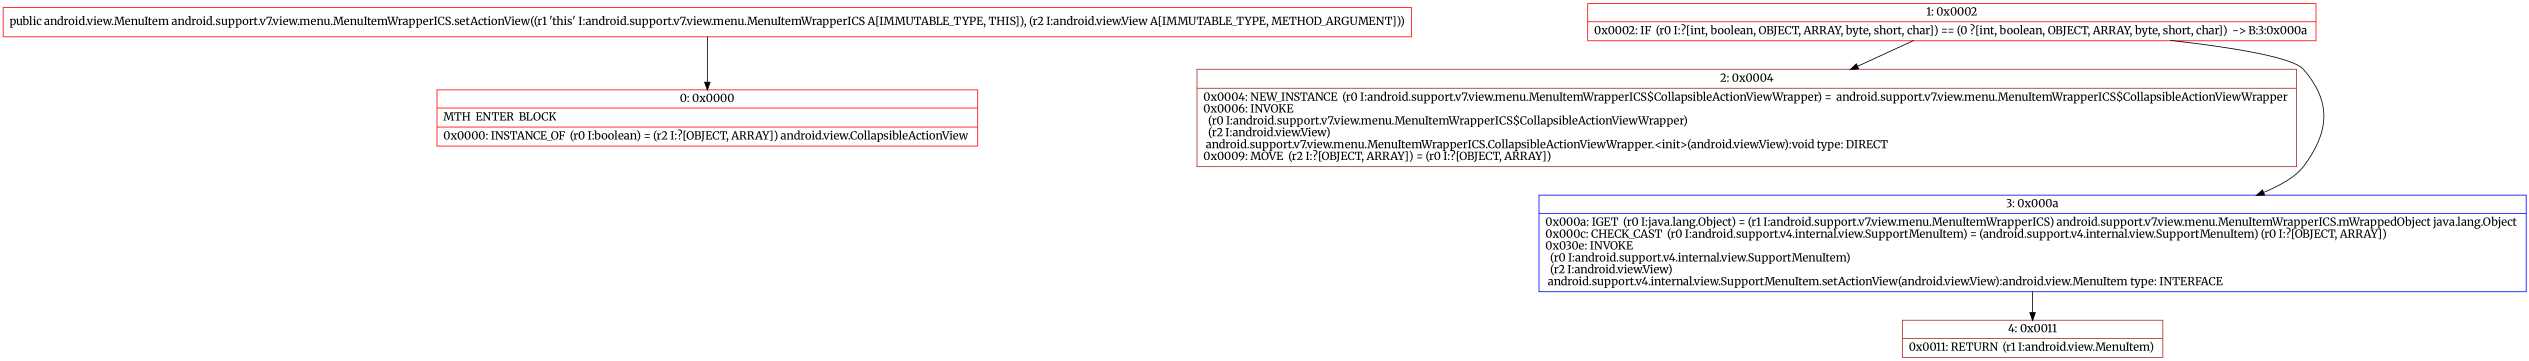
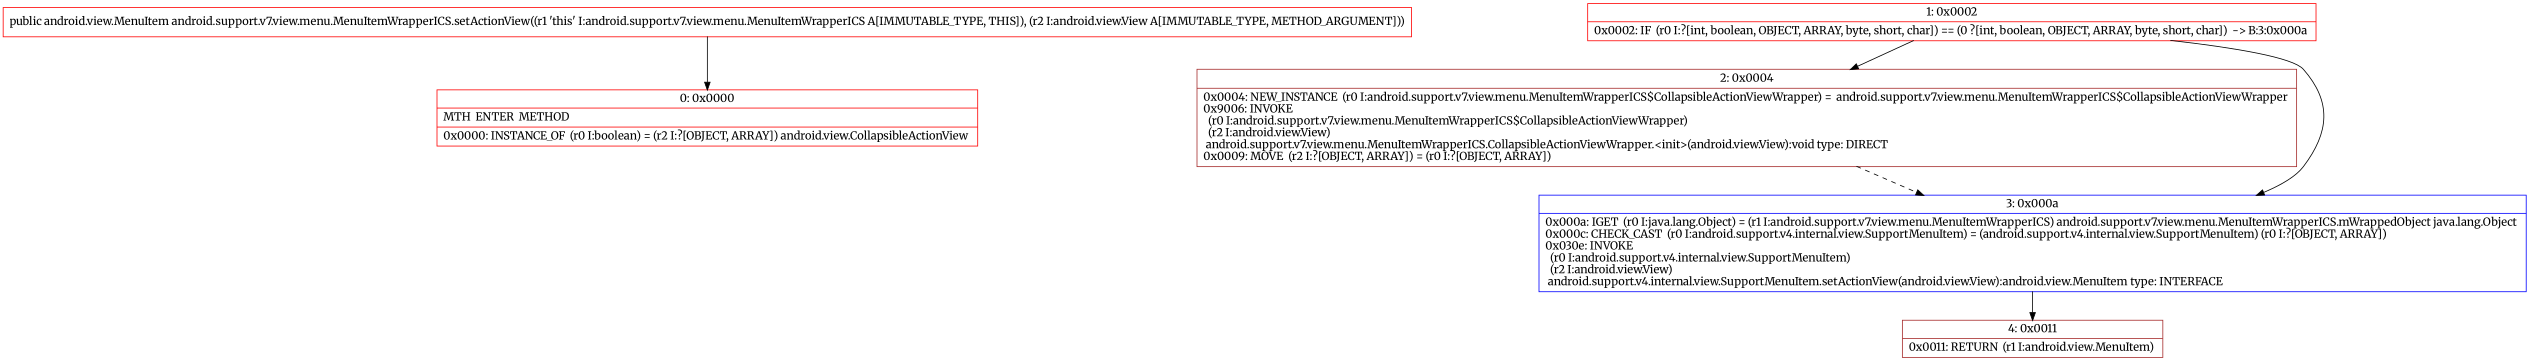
(1251, 109) -> (1251, 109)
(500, 117) -> (507, 117)
none -> (1887, 179)
